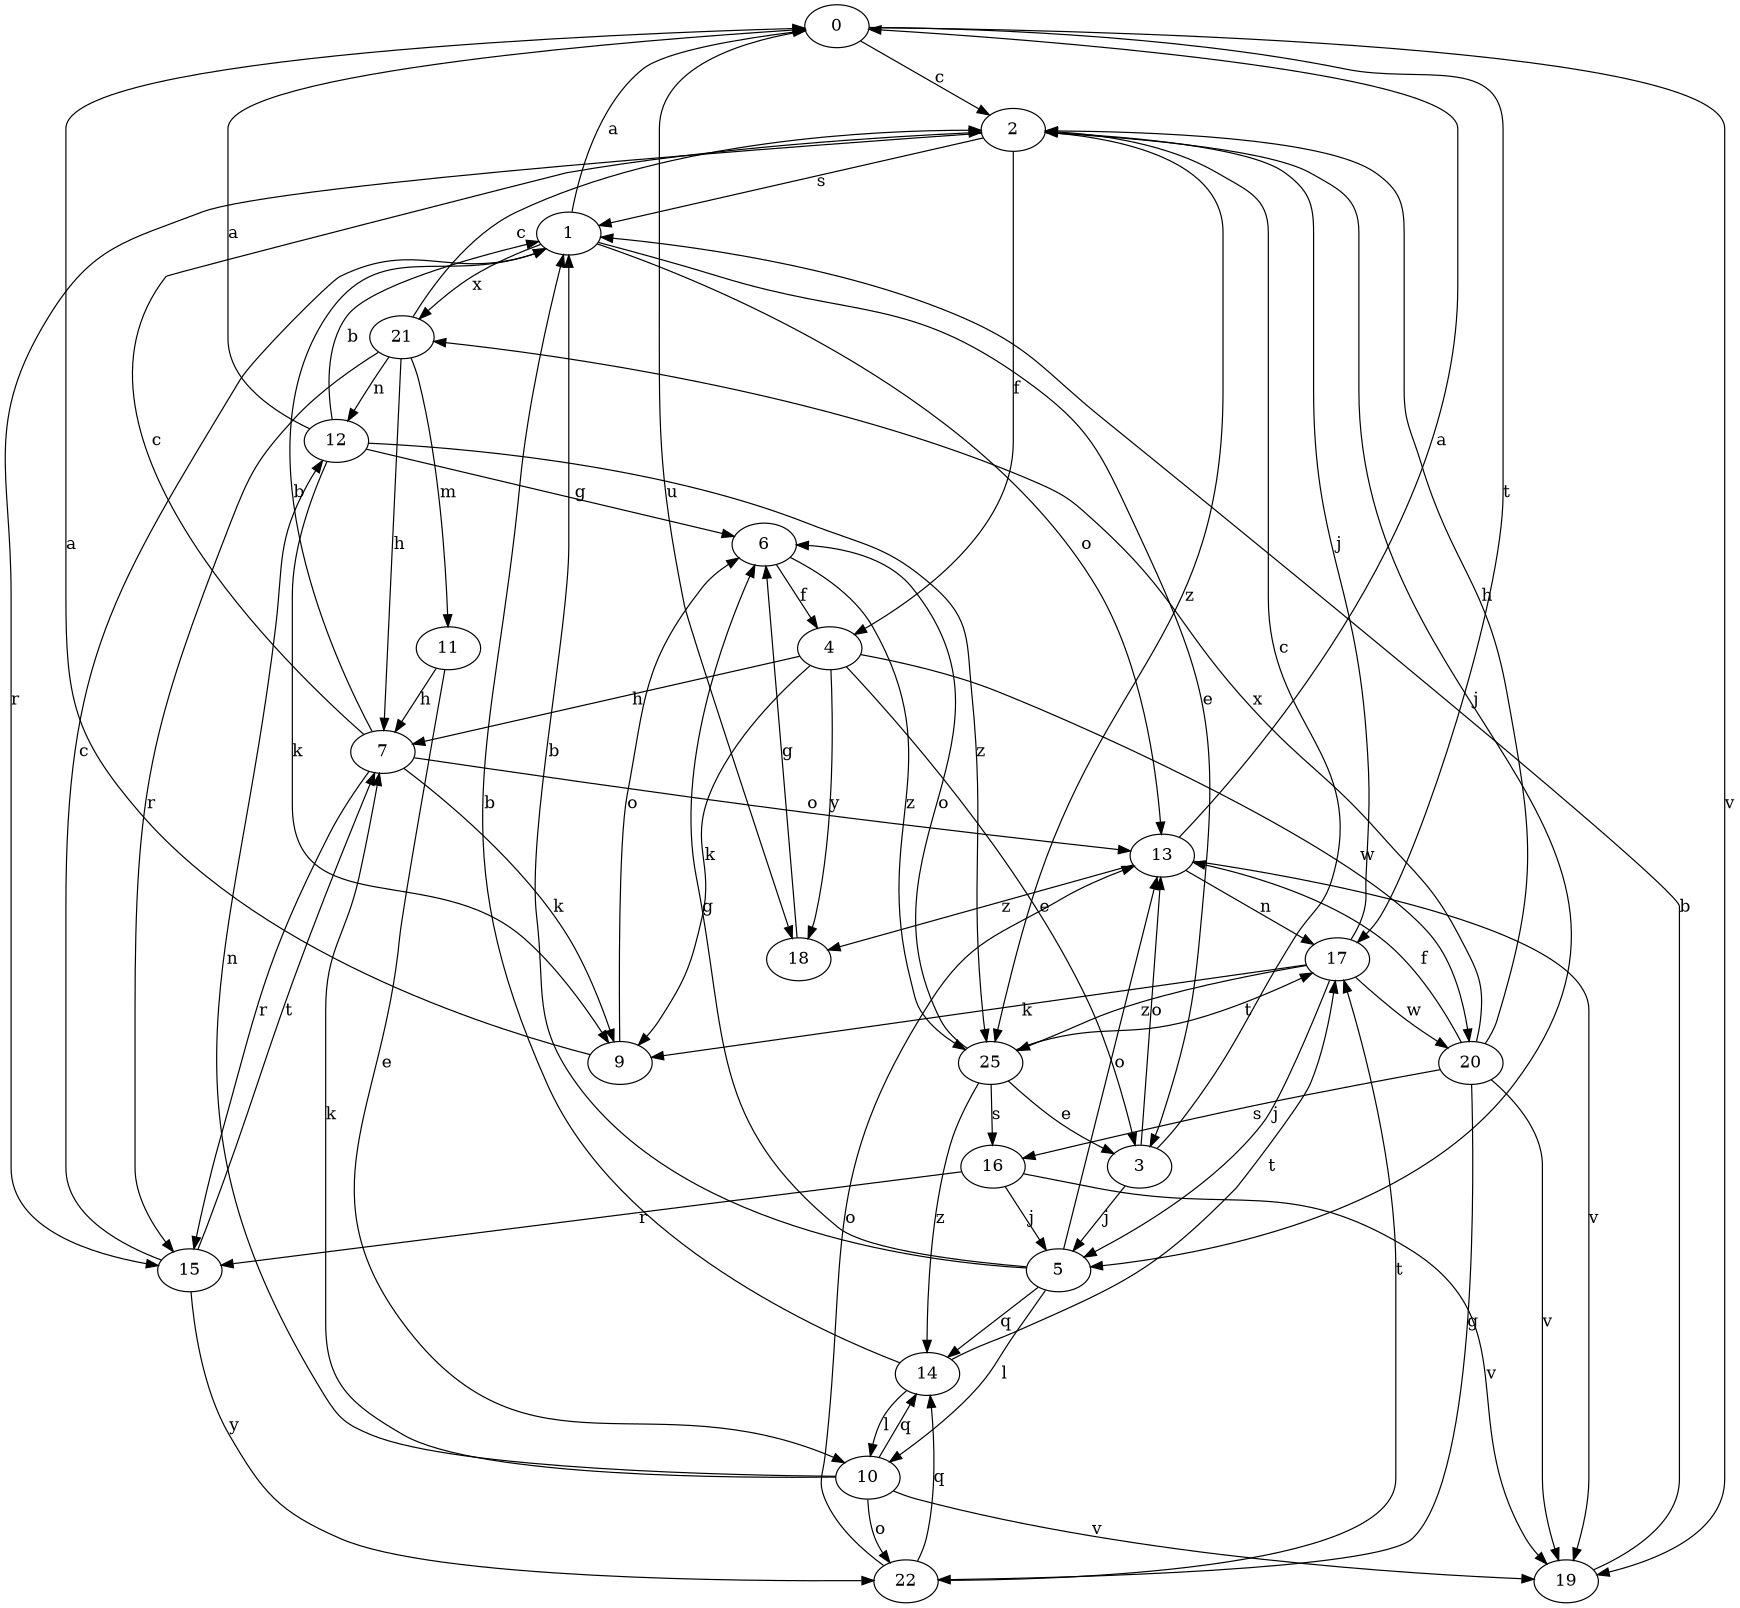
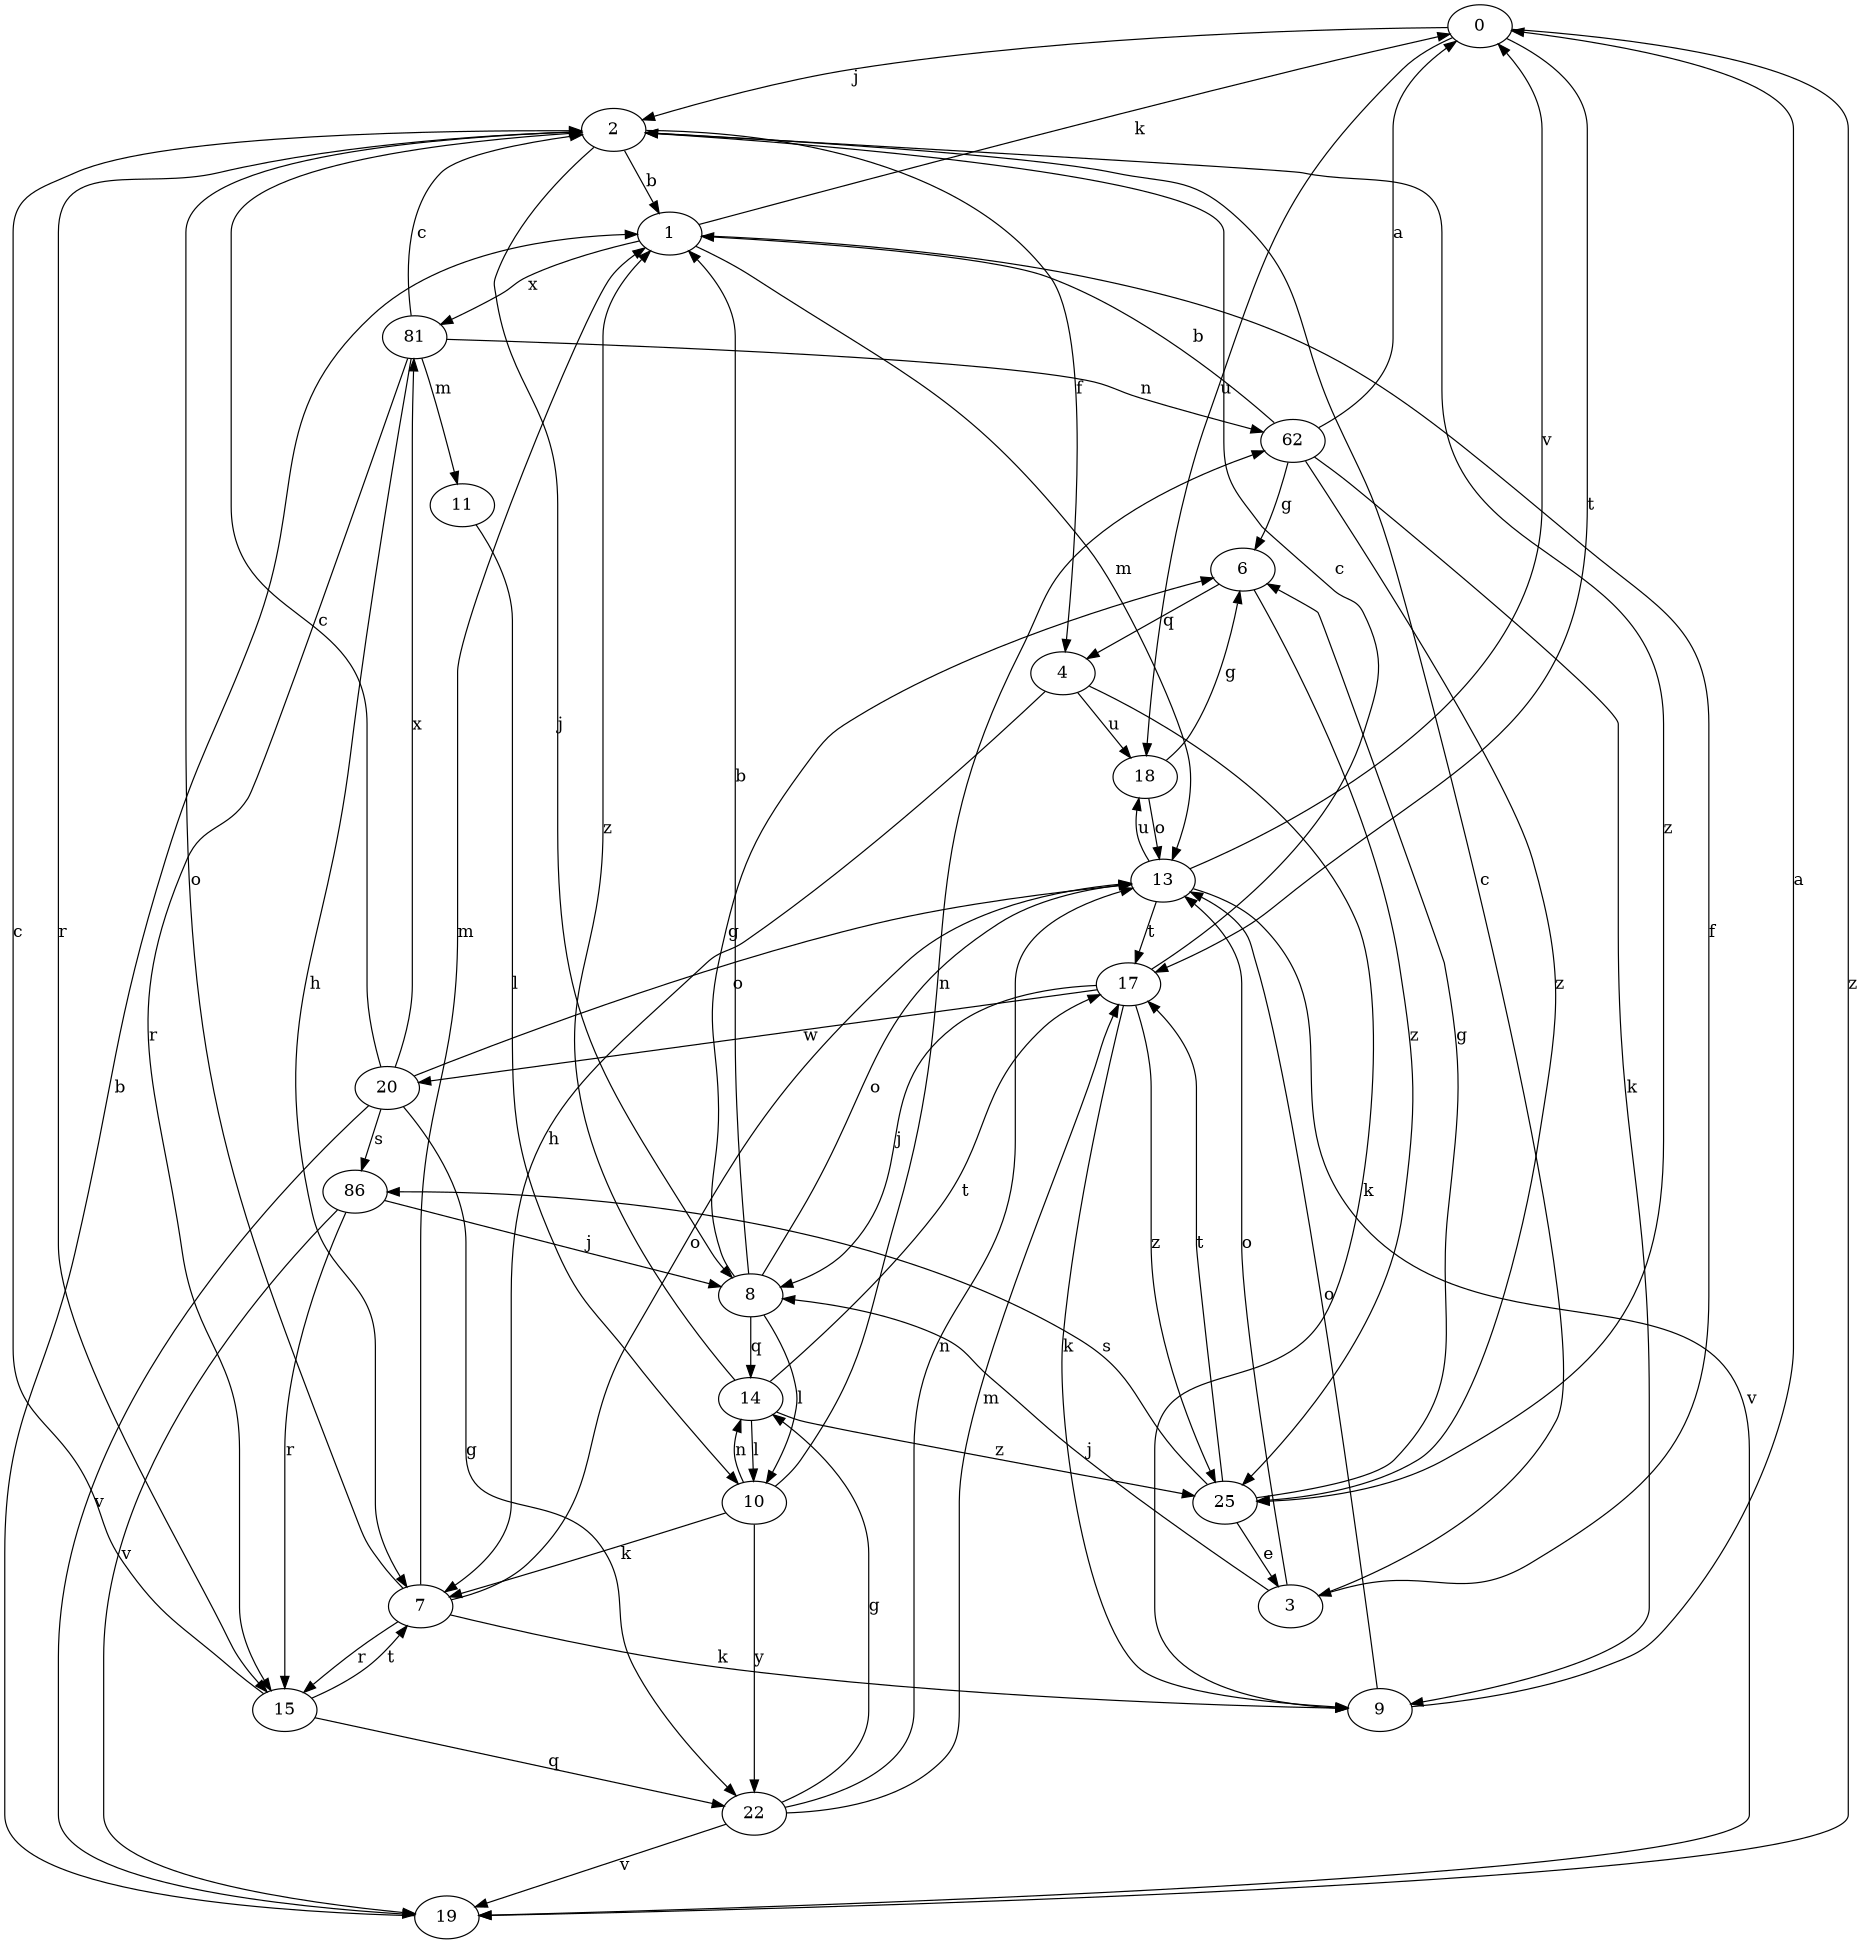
(939, 78) -> (856, 78)
(613, 130) -> (1140, 130)
(821, 182) -> (652, 182)
(402, 337) -> (415, 337)
(156, 441) -> (196, 881)
(336, 441) -> (1293, 441)
(1442, 441) -> (1547, 441)
(299, 493) -> (466, 932)
(1087, 545) -> (1124, 570)
(1339, 545) -> (1339, 570)
(804, 596) -> (1169, 621)
(1488, 596) -> (323, 621)
(97, 657) -> (13, 714)
(419, 695) -> none
(1208, 700) -> (1712, 932)
(1190, 779) -> none
(626, 801) -> (1318, 1280)
(490, 804) -> (608, 829)
(835, 804) -> (1114, 725)
(944, 804) -> (1462, 1036)
(1730, 804) -> (1853, 984)
none -> (1153, 823)
(1019, 883) -> none
(1006, 907) -> (1144, 829)
(1266, 907) -> (1152, 932)
(1424, 959) -> (738, 984)
(387, 1063) -> (515, 984)
(993, 1167) -> (355, 1192)
(937, 1208) -> (979, 1456)
(851, 1218) -> (945, 1347)
(1059, 1270) -> (751, 1295)
(1400, 1270) -> (991, 1399)
(235, 1426) -> (554, 1762)
(906, 1426) -> (741, 1451)
(939, 1478) -> (875, 1606)
(880, 1530) -> (760, 1658)
(1205, 1552) -> (606, 1864)
